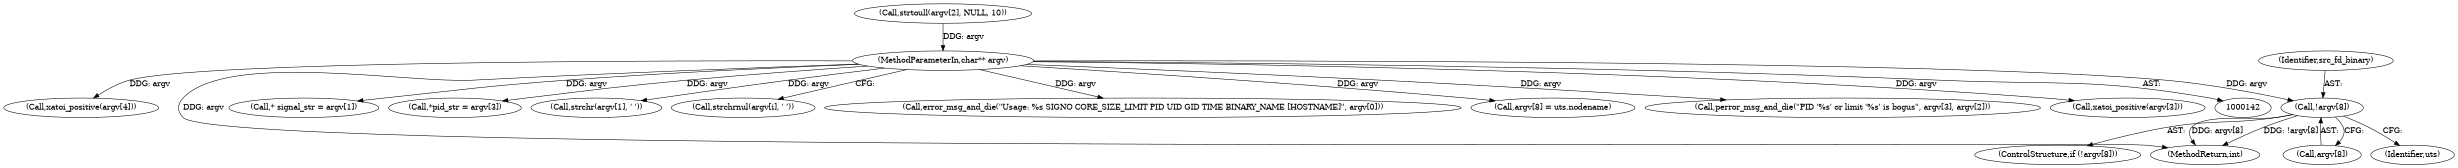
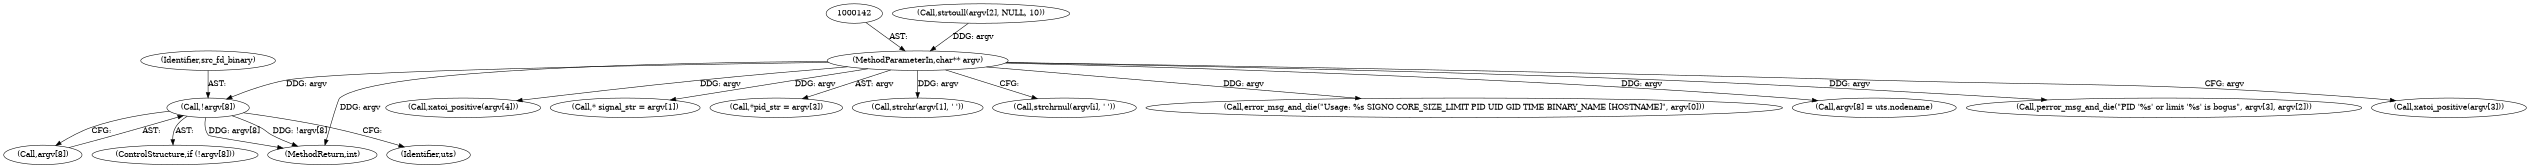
(1626, 70) -> (883, 35)
(707, 84) -> (874, 84)
(1916, 84) -> (2224, 84)
